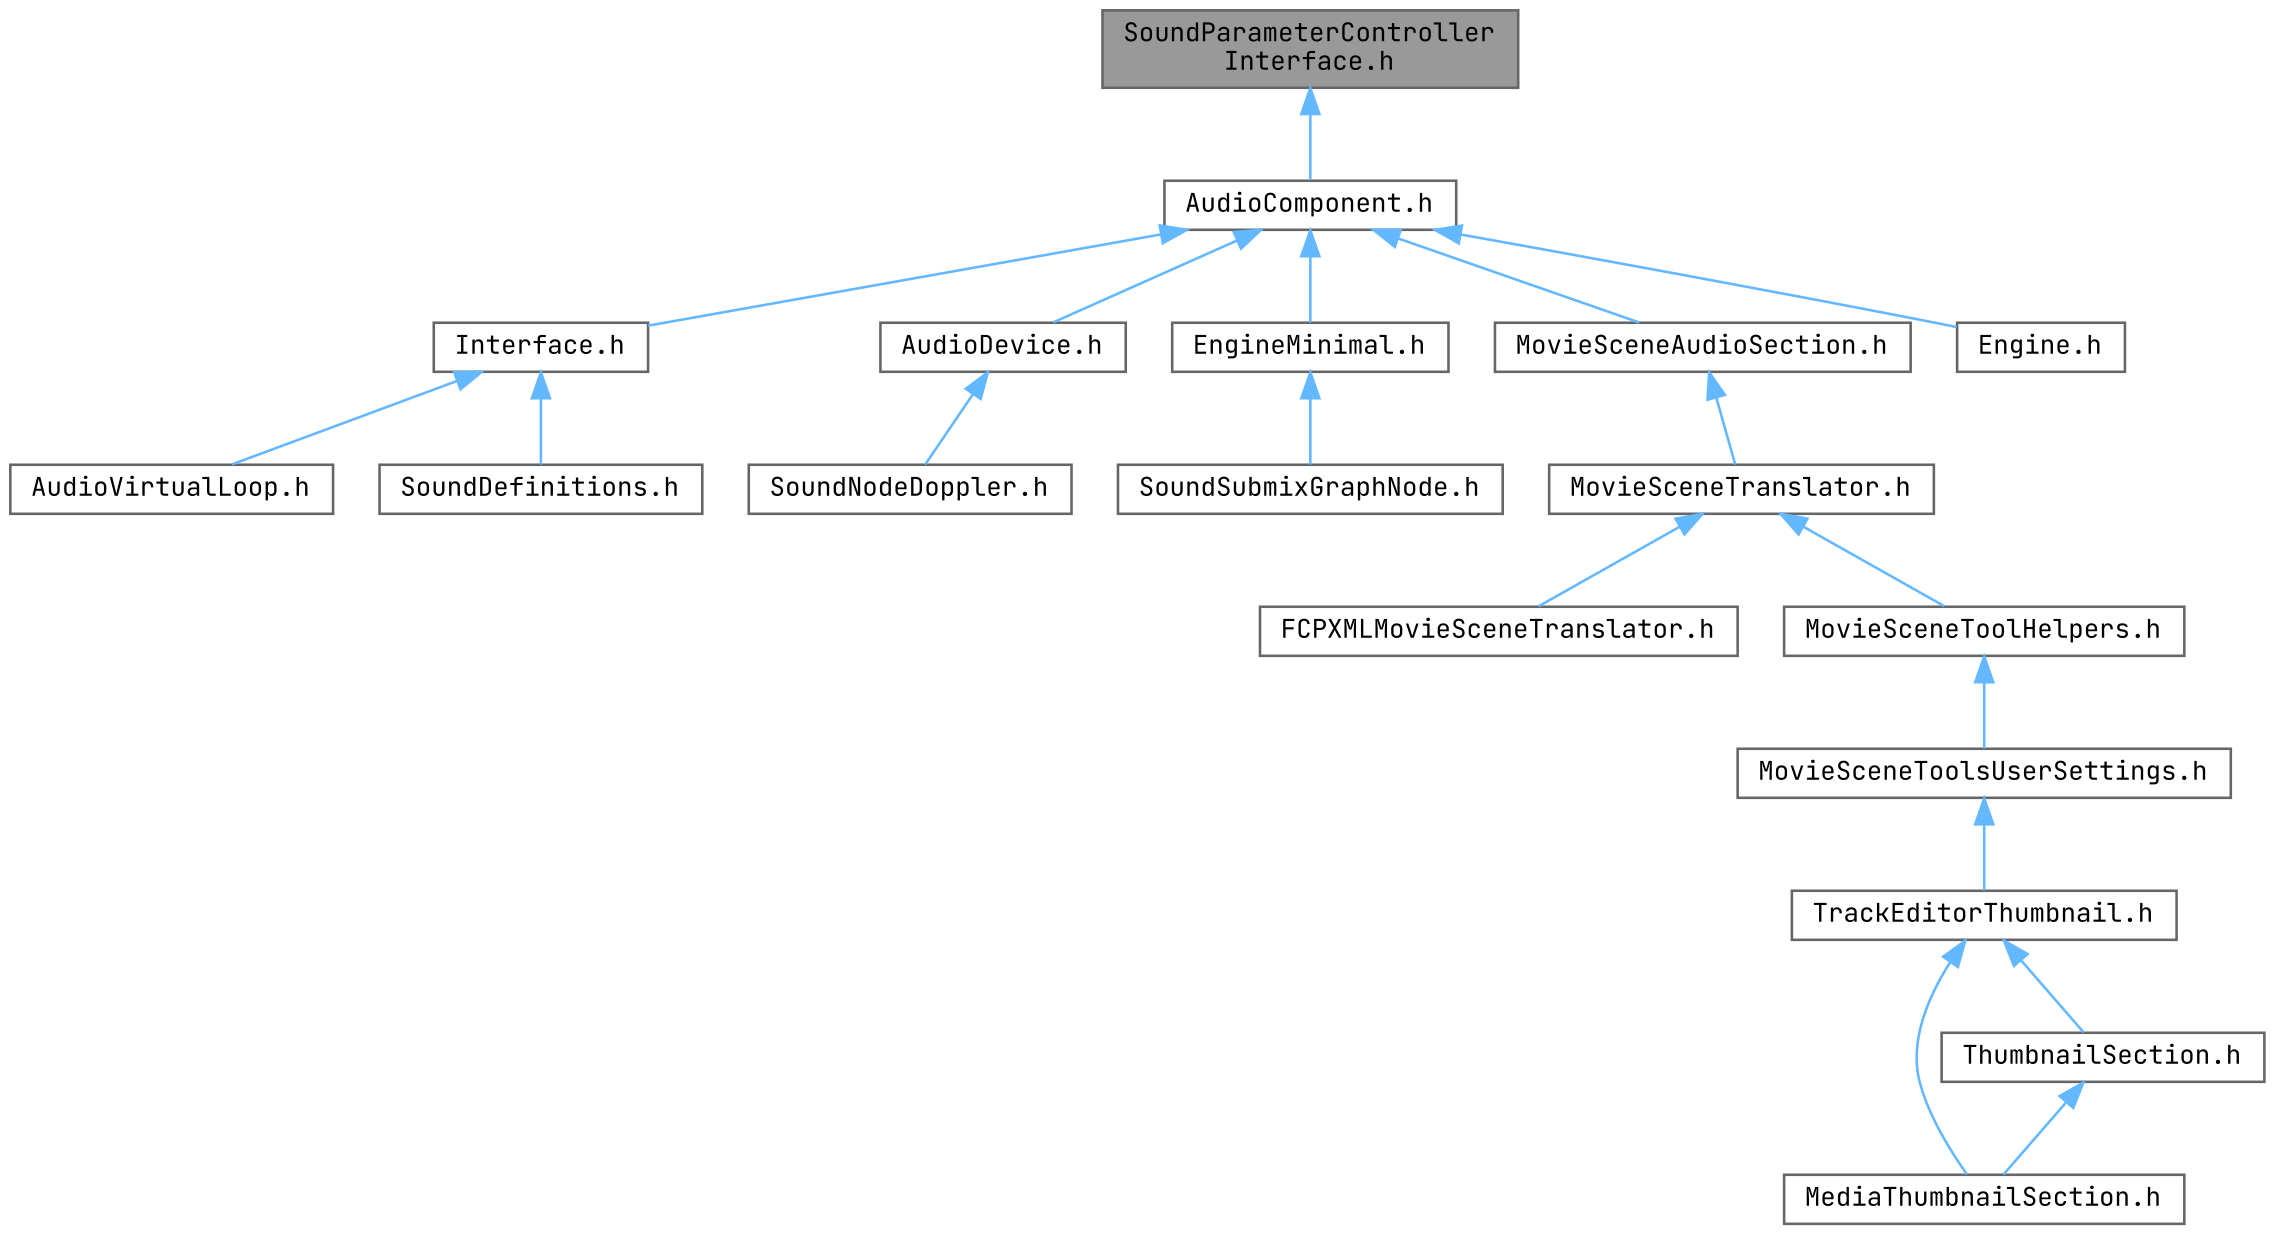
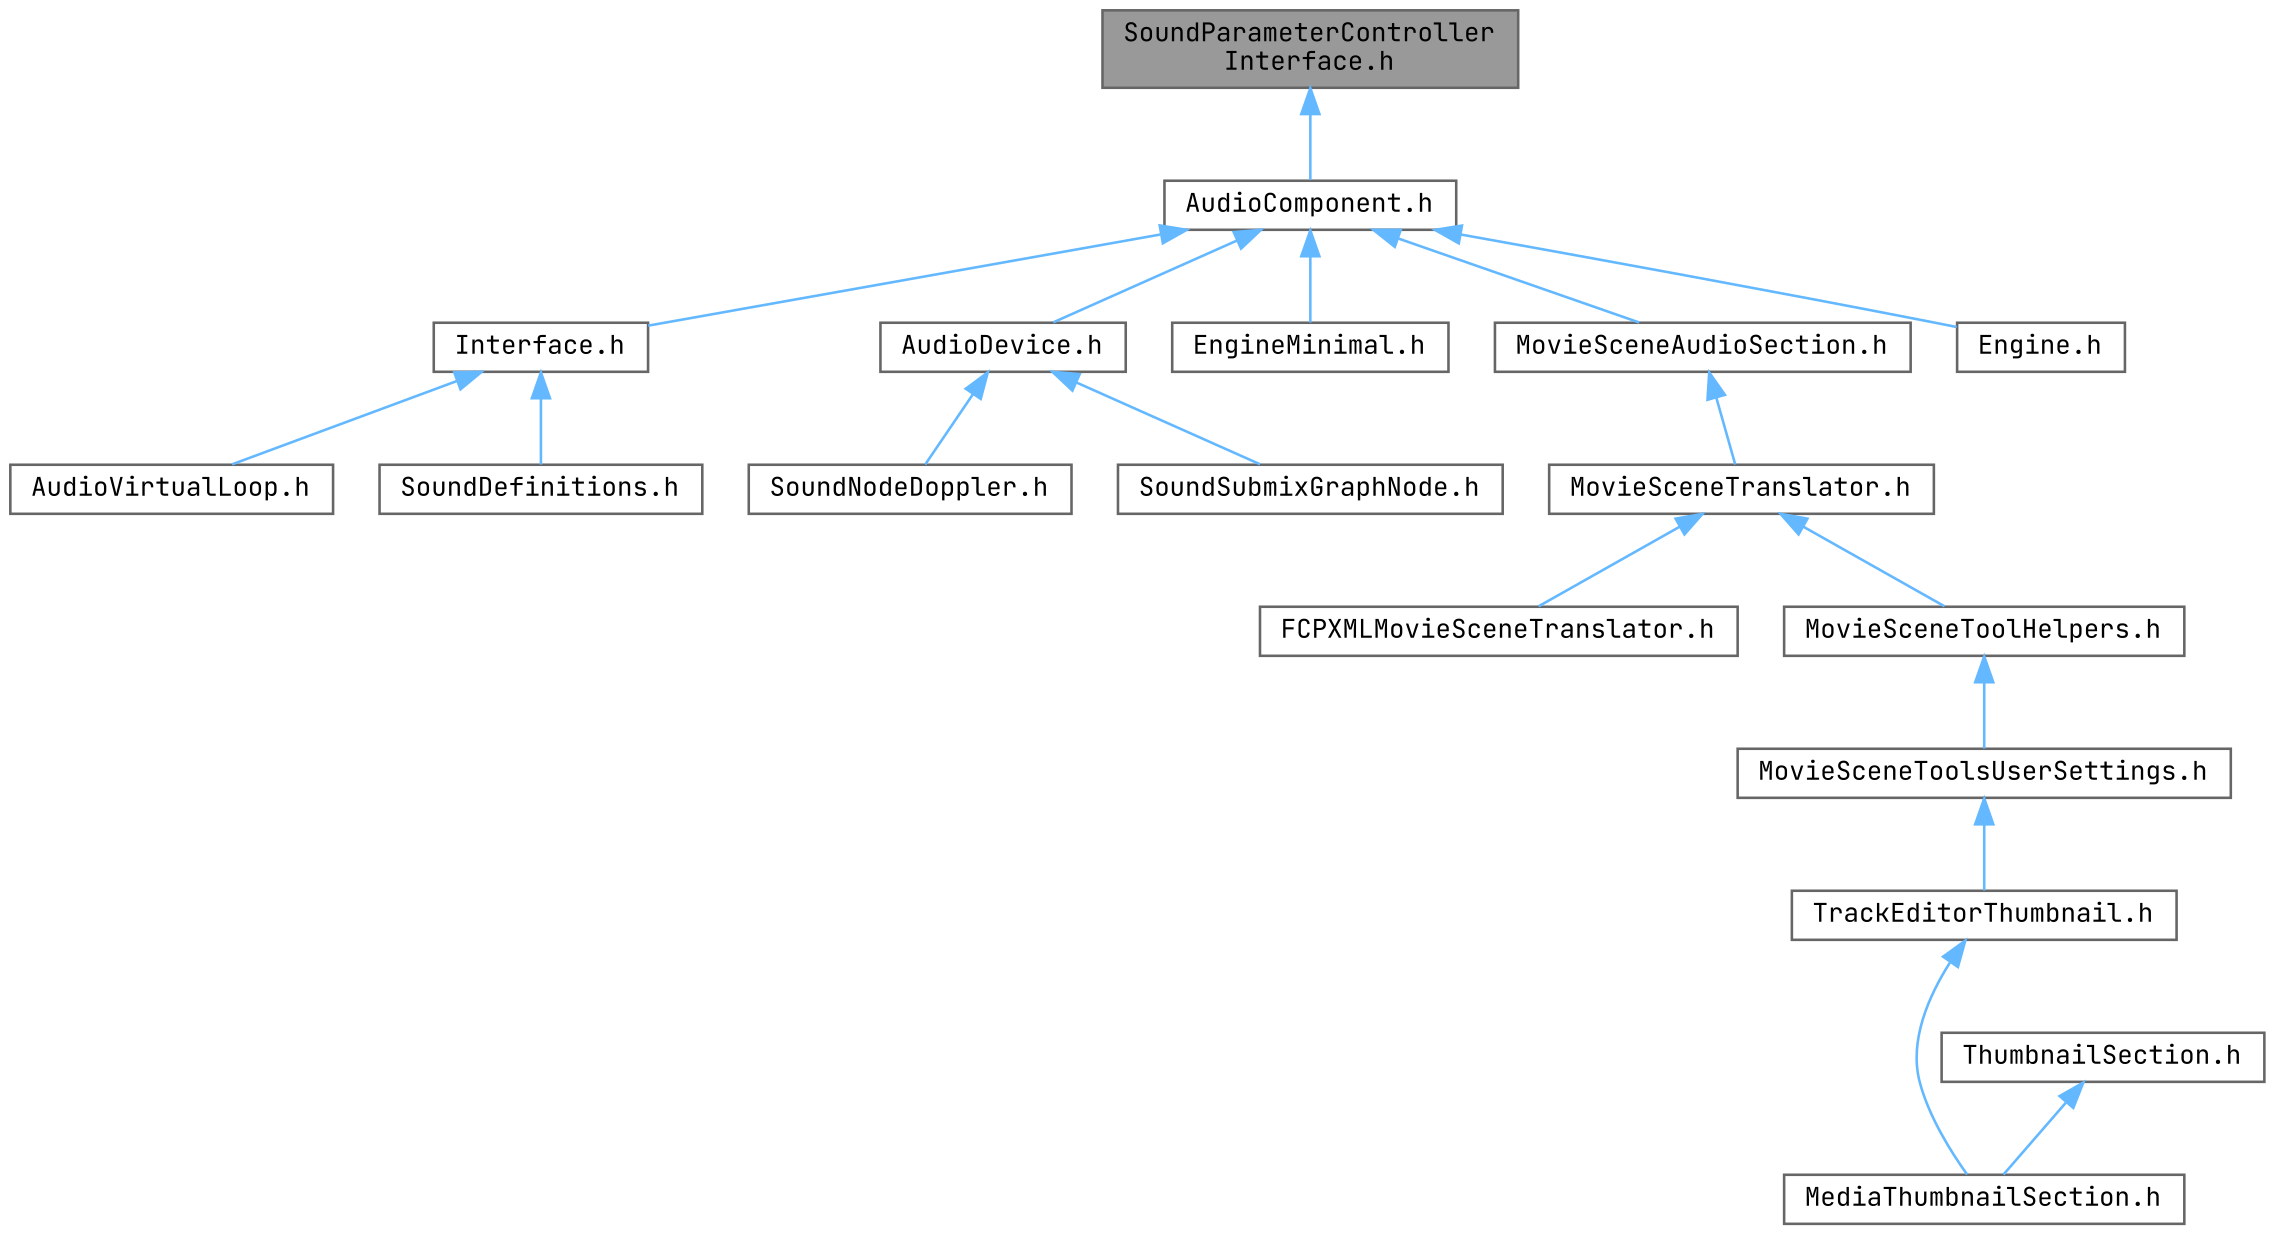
(1310, 432) -> (1168, 423)
(2053, 997) -> none
